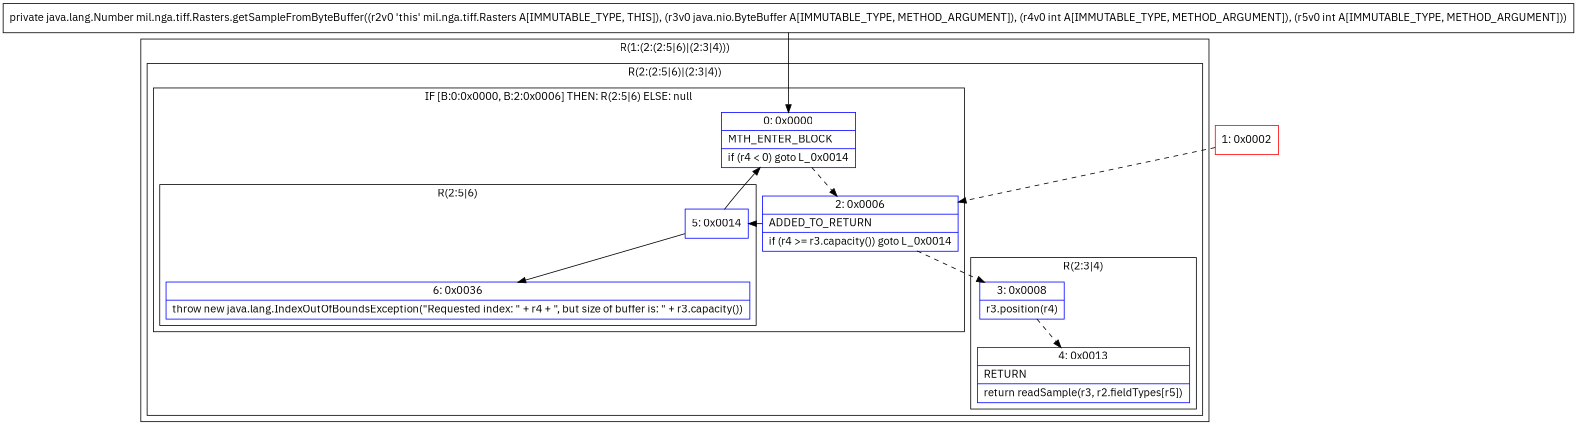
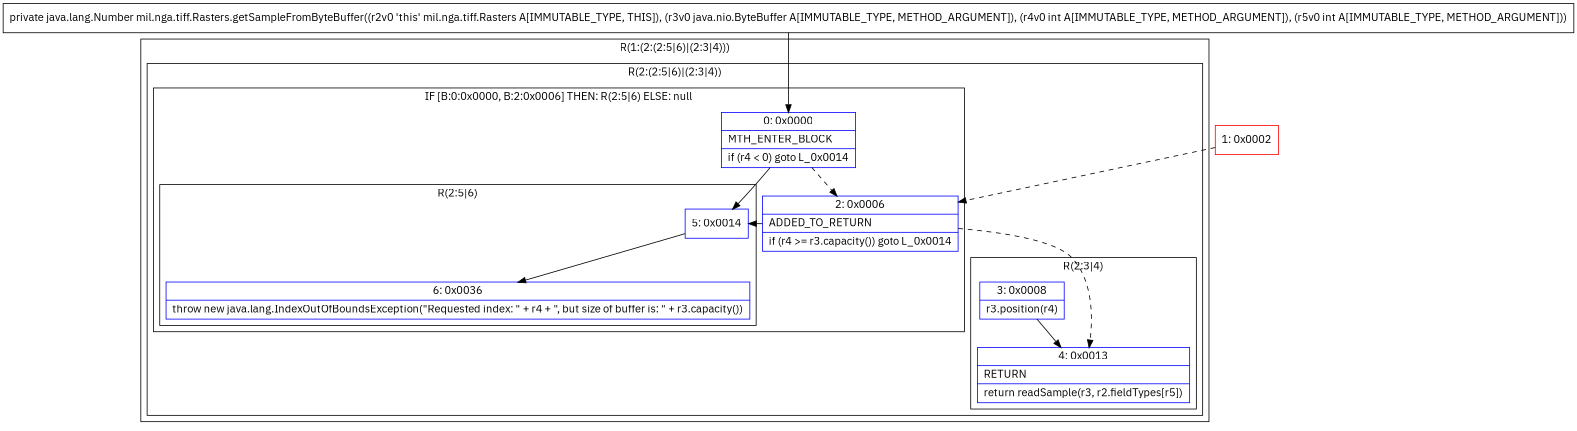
(739, 191) -> (751, 189)
(947, 265) -> (1059, 249)
(1046, 330) -> (1046, 330)
